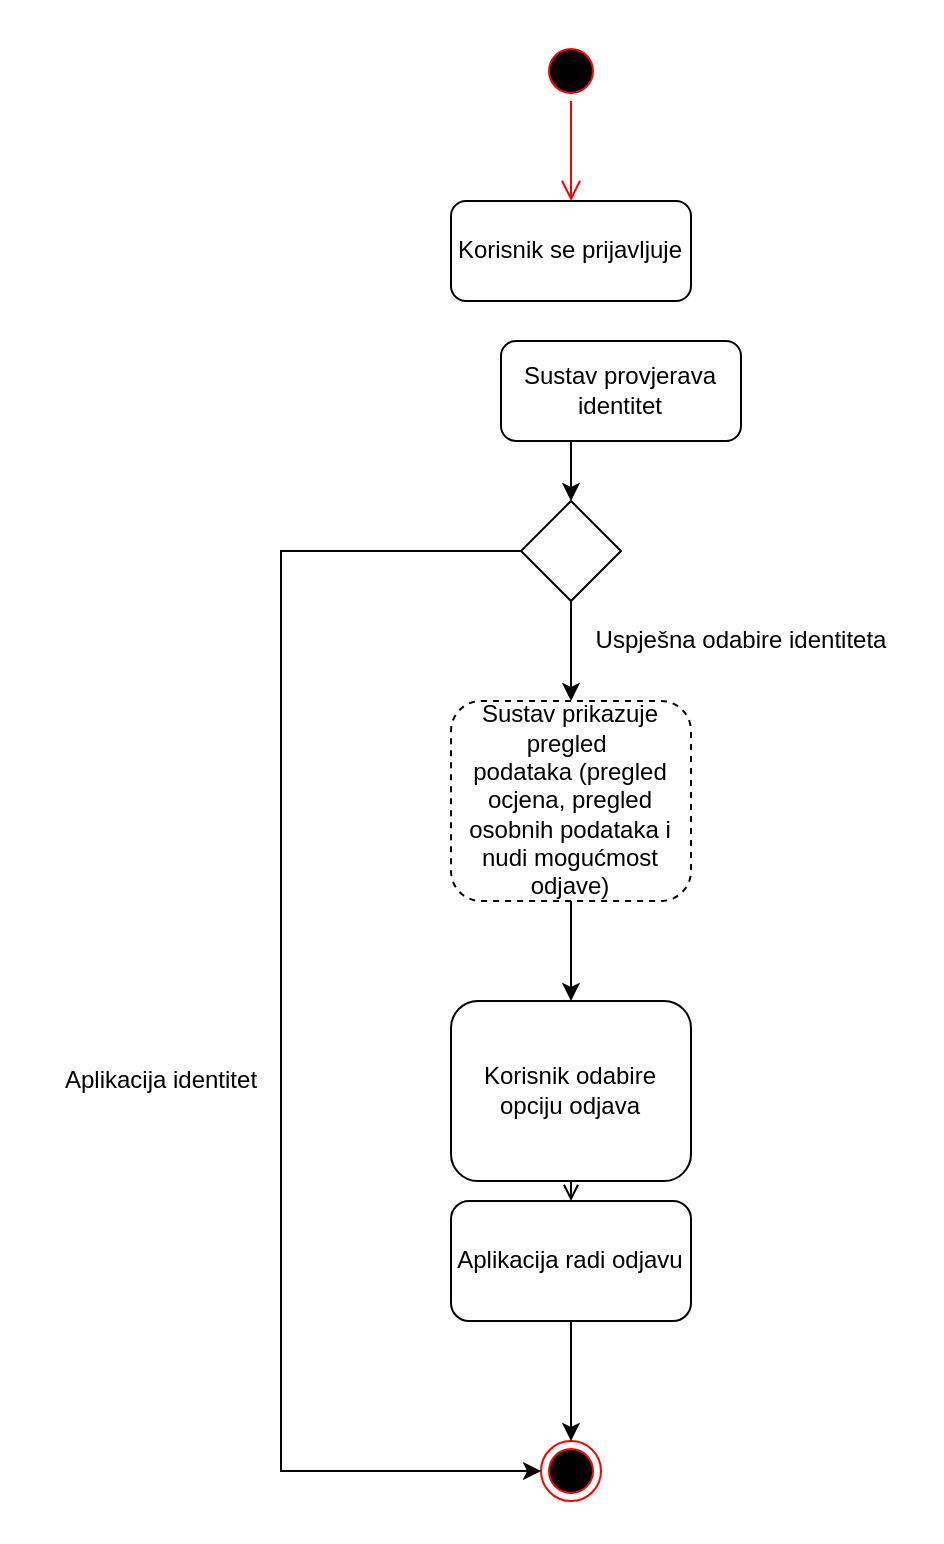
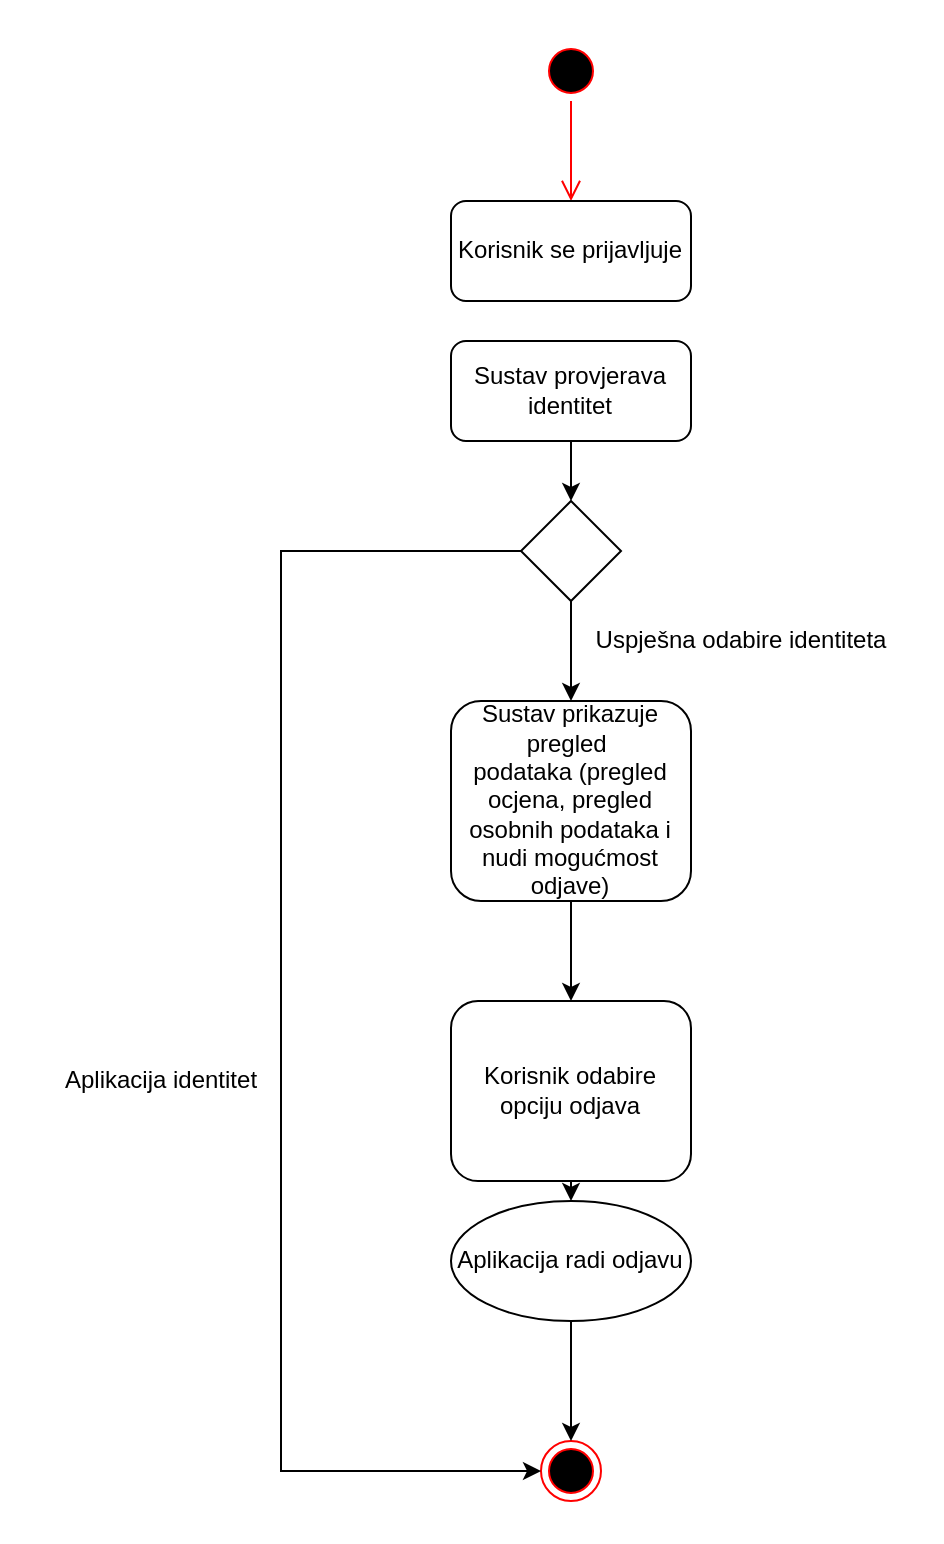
(621, 391) -> (571, 391)
(571, 801) -> (571, 801)
(571, 1189) -> (571, 1186)
(571, 1261) -> (571, 1261)
